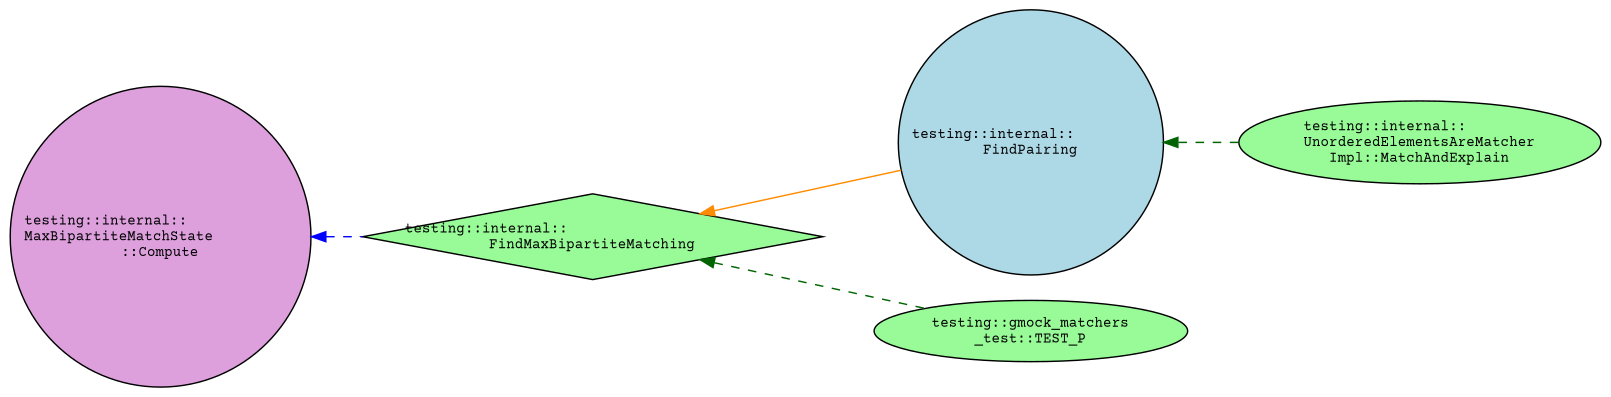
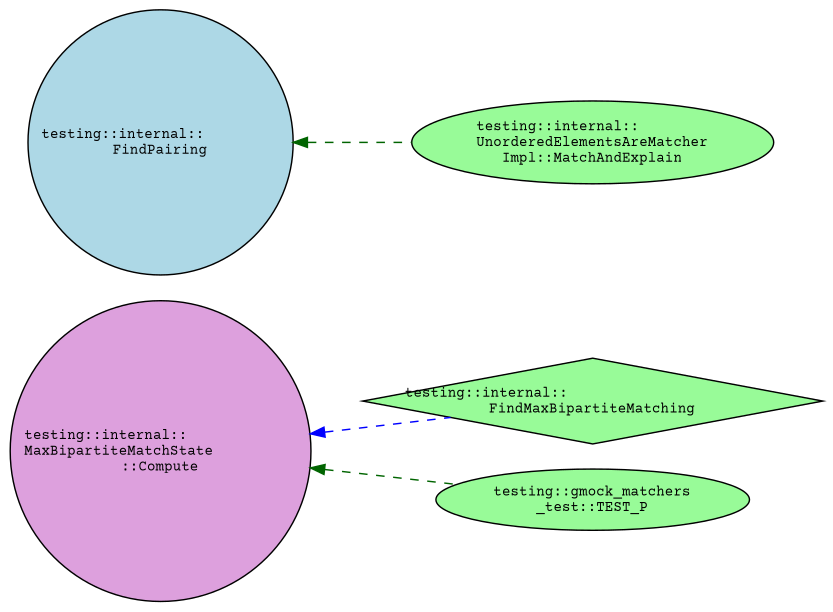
(808, 190) -> none
(820, 286) -> (391, 477)
